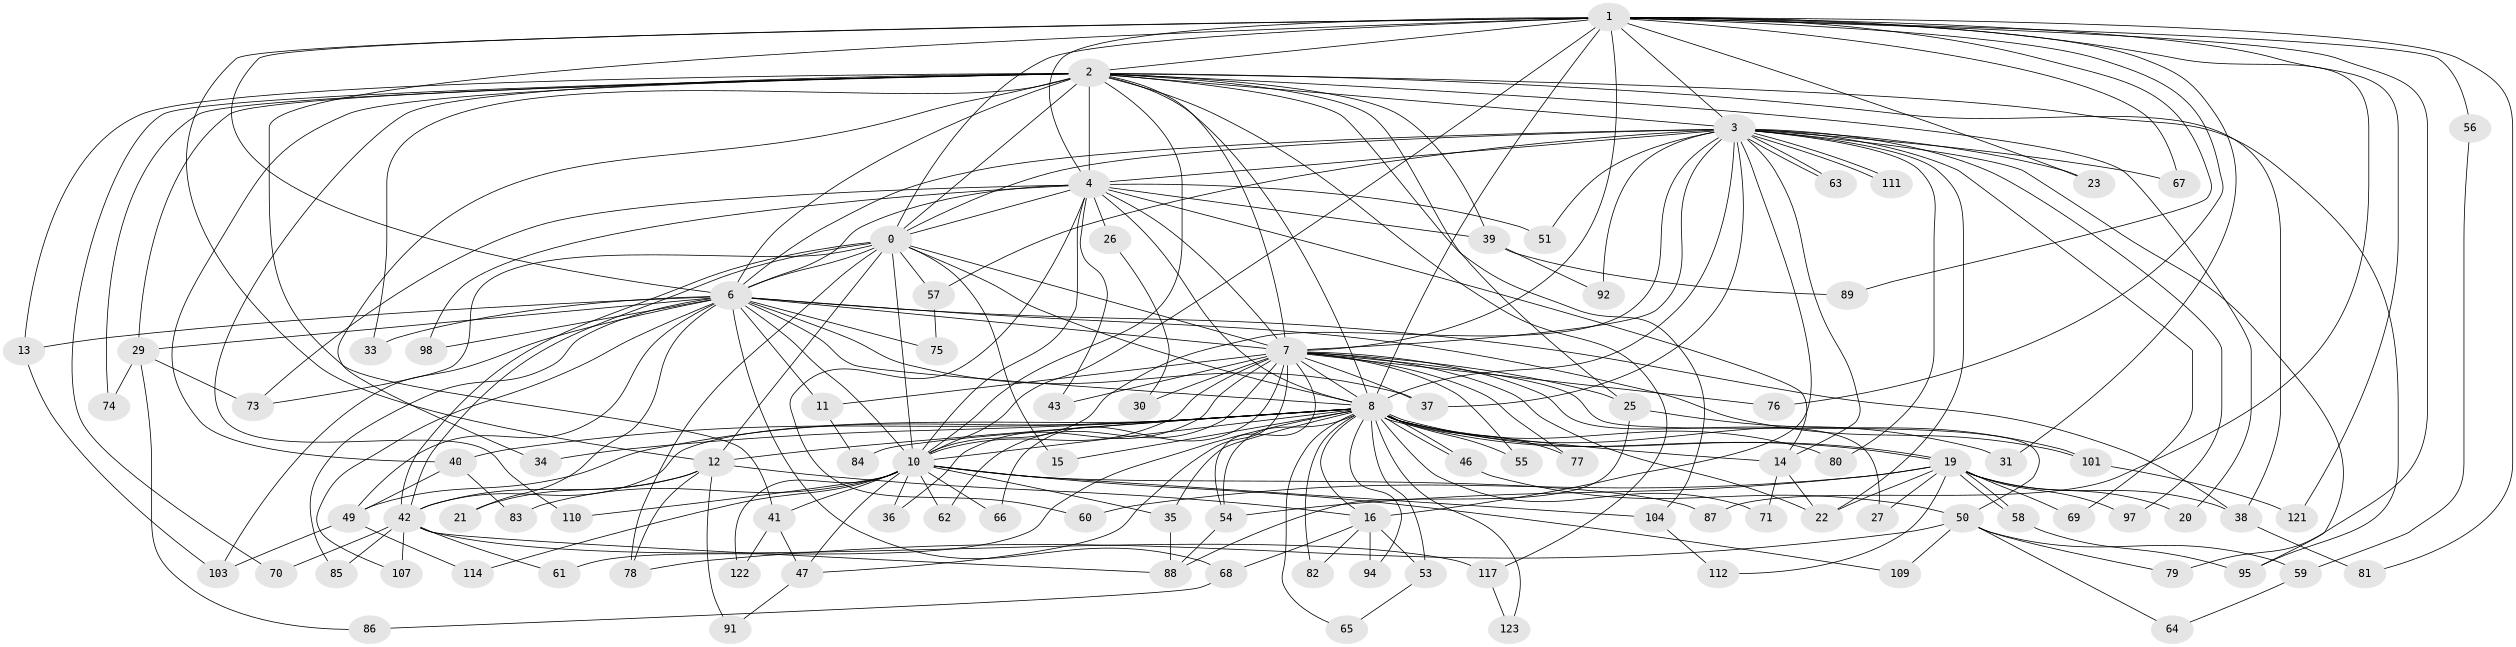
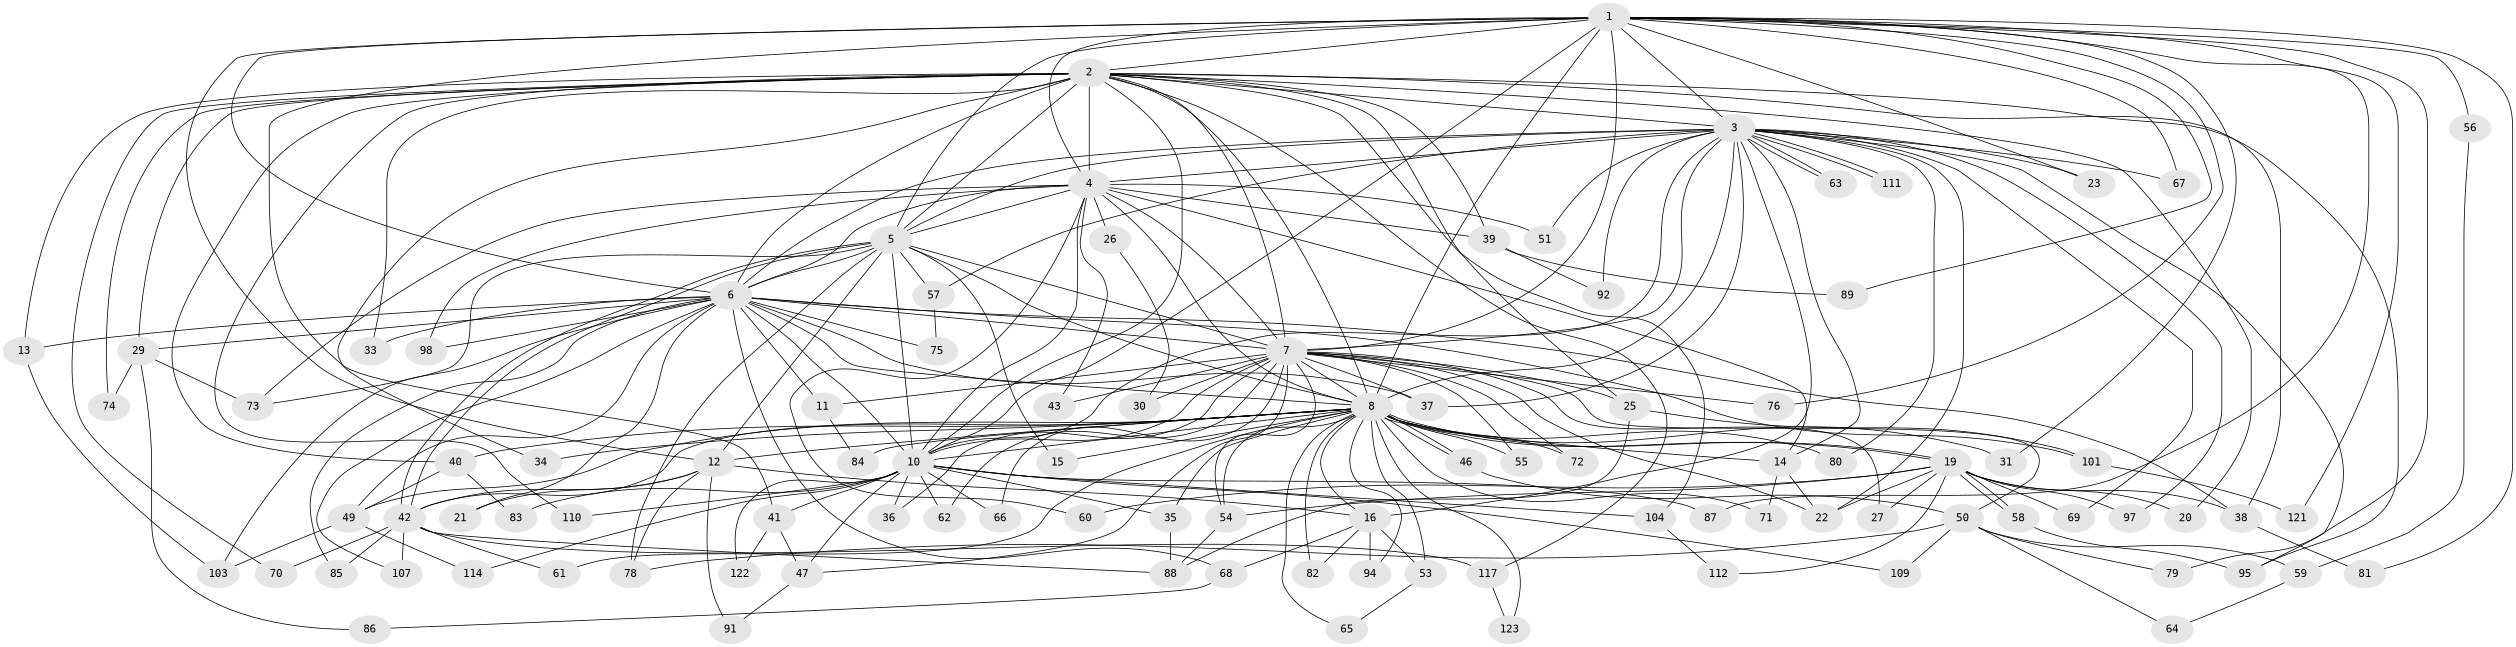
(891, 240) -> (891, 240)
(1577, 463) -> (1577, 463)
